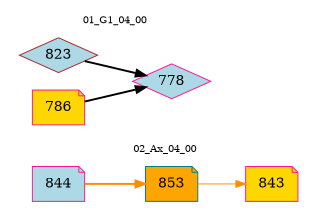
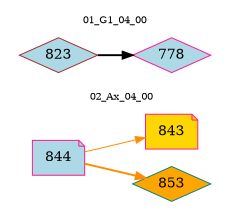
(59, 107) -> none
(172, 184) -> (172, 184)
(217, 184) -> (110, 146)
